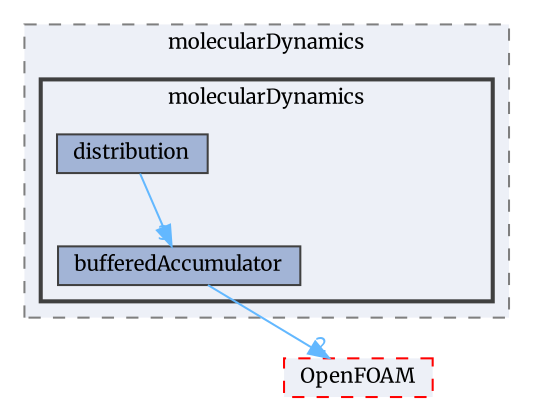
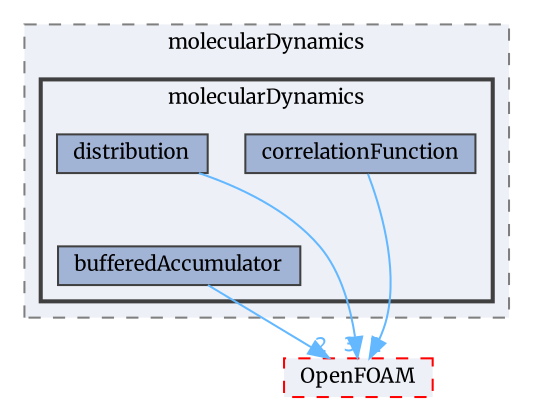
none -> (360, 154)
(152, 201) -> (304, 231)
